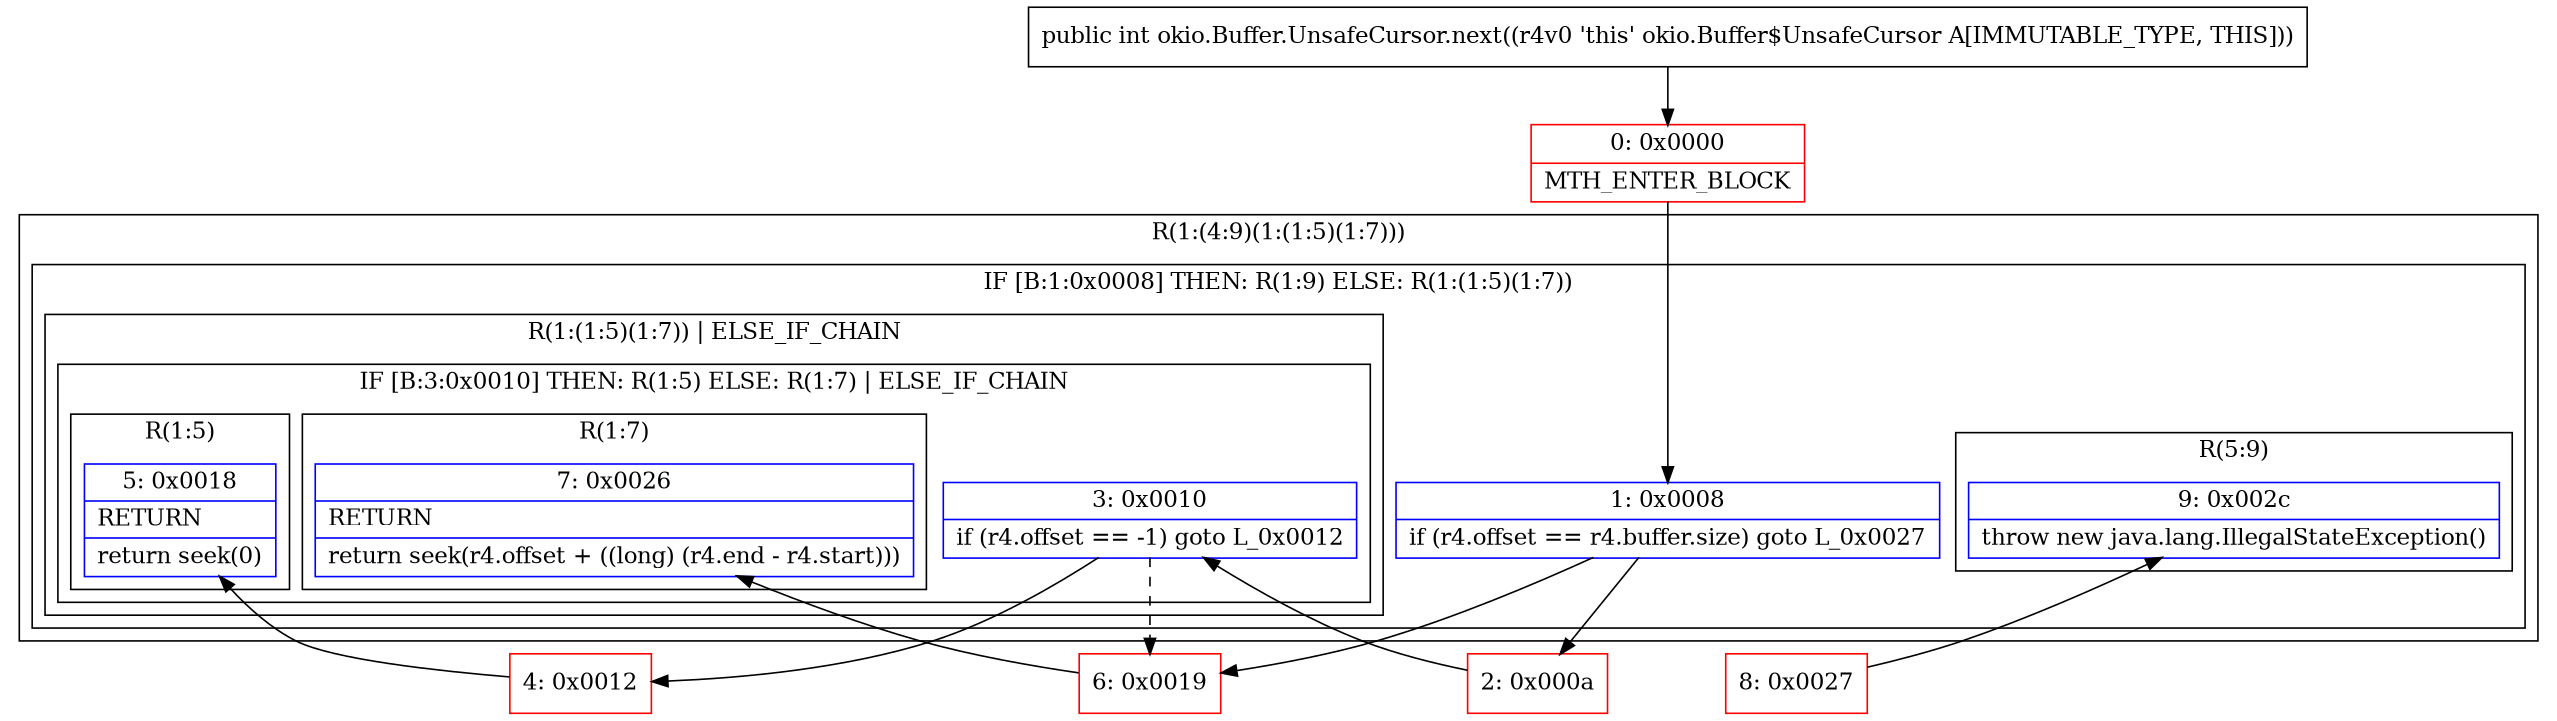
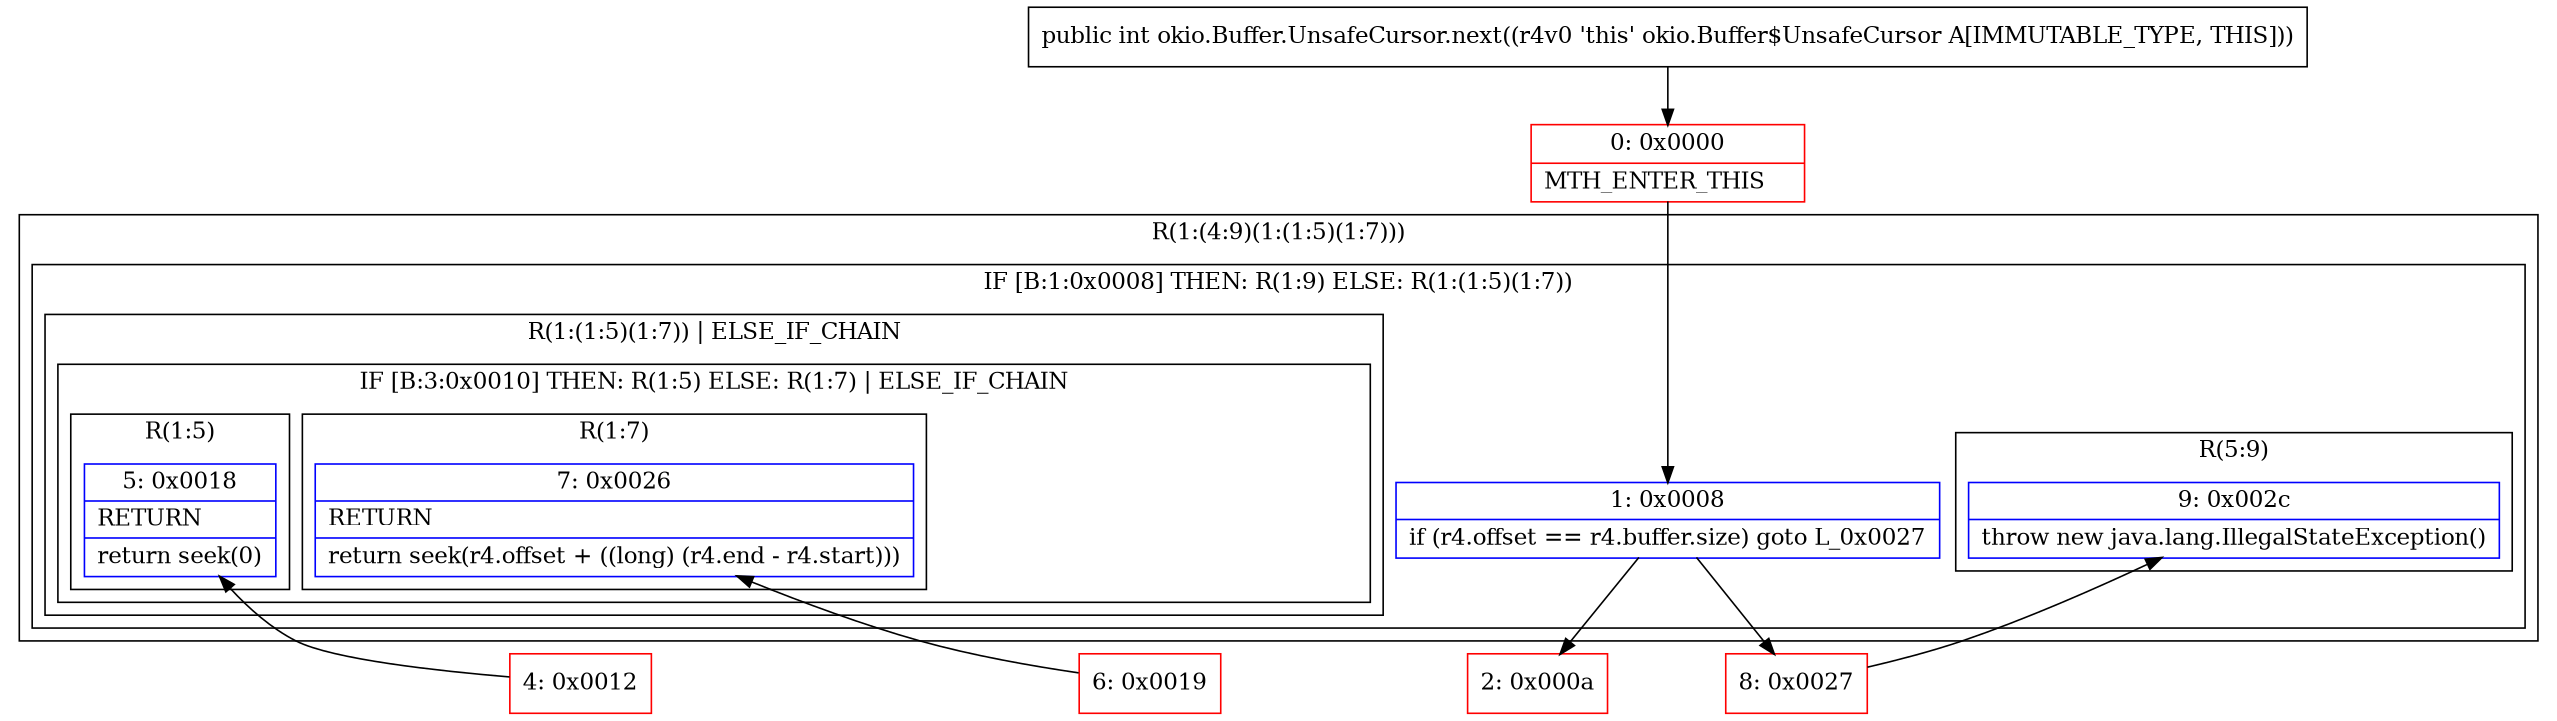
(1668, 182) -> (1655, 182)
(1150, 520) -> none
(1446, 618) -> (1730, 600)
